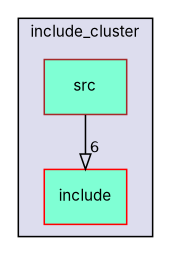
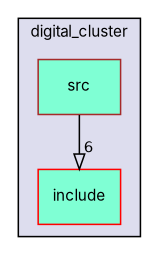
(85, 33) -> (79, 33)
